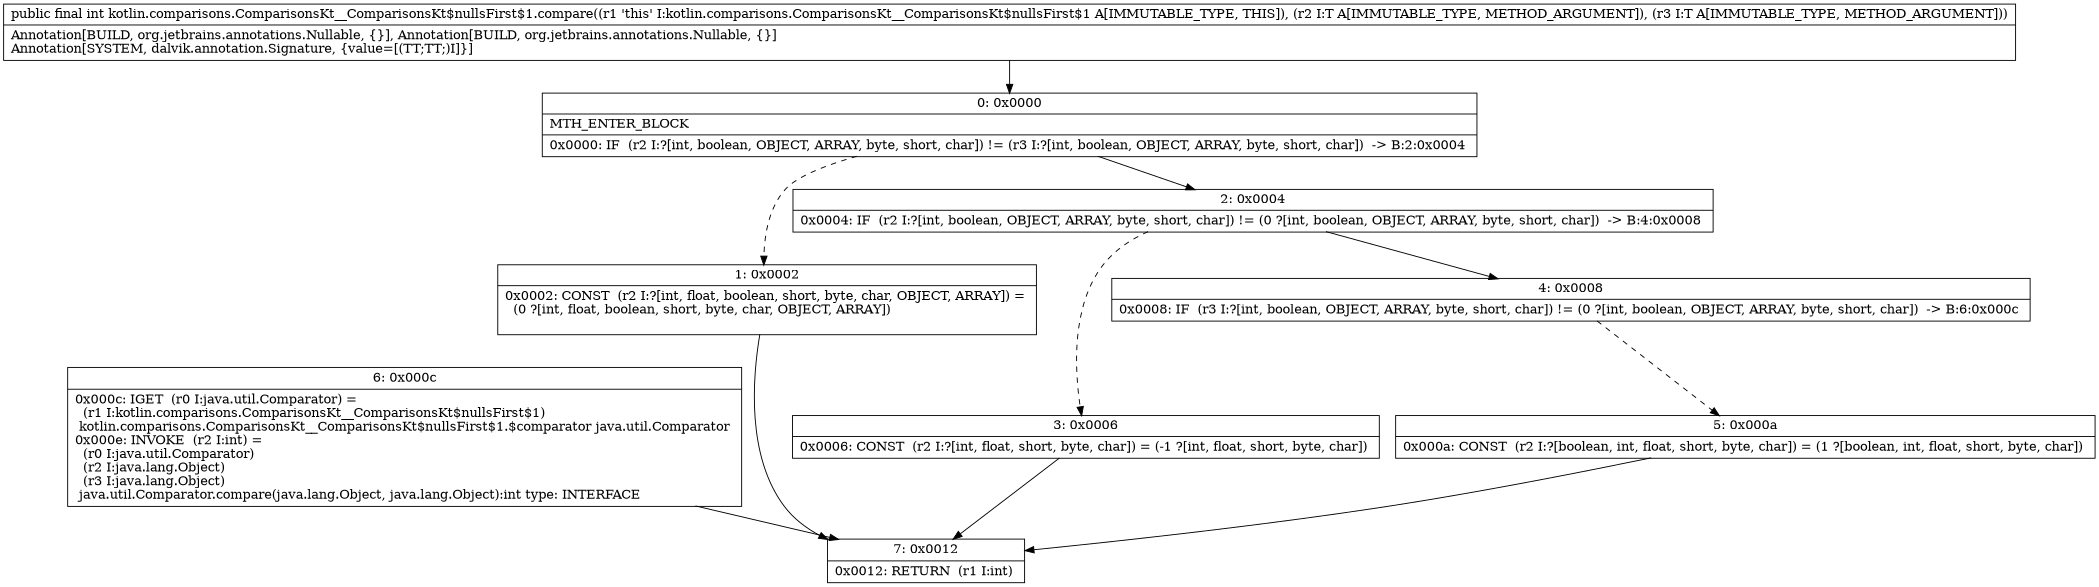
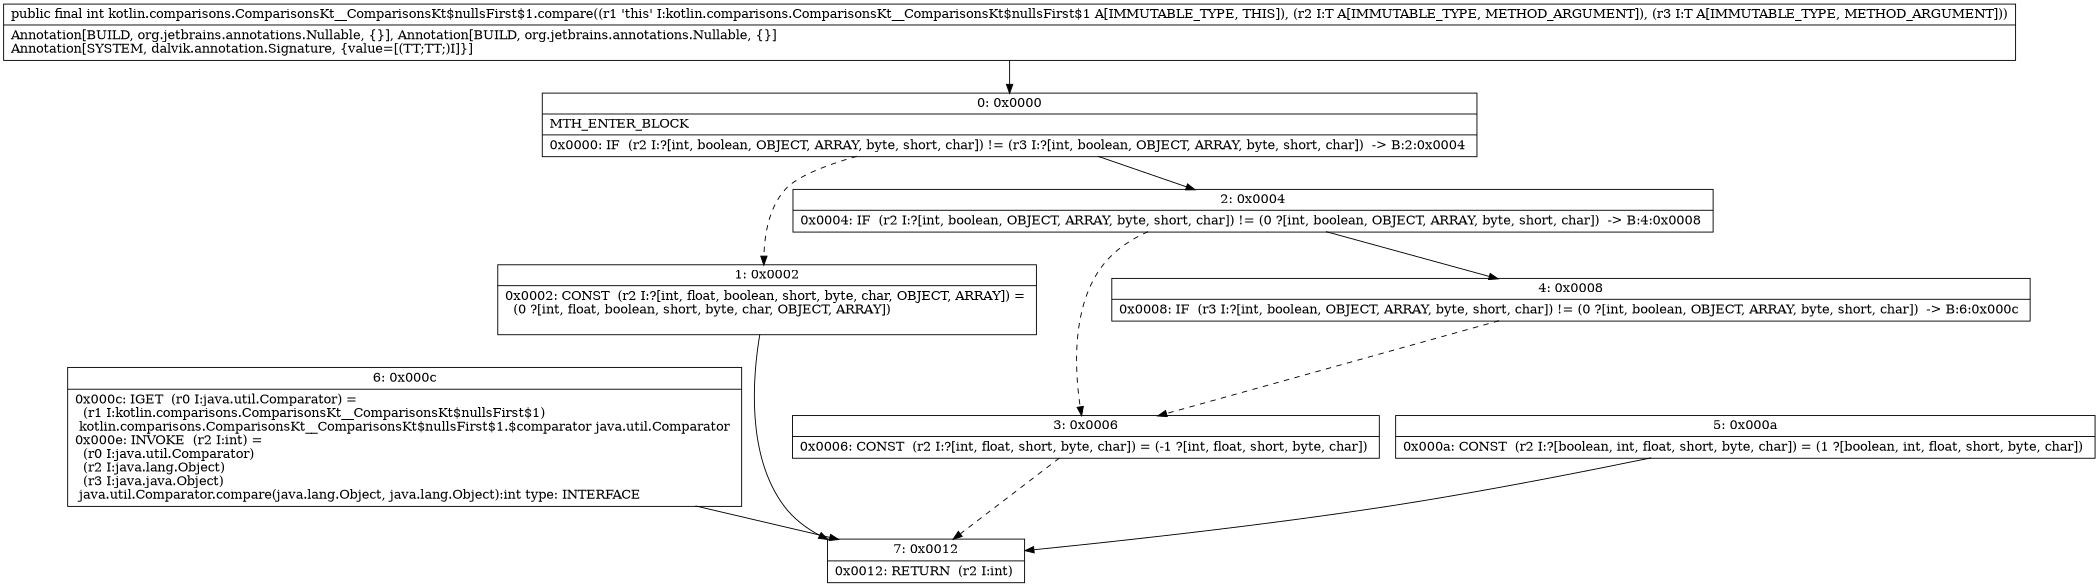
(1655, 366) -> (1333, 367)
(150, 481) -> (149, 481)
(1010, 496) -> (1010, 496)
(926, 571) -> (926, 571)
